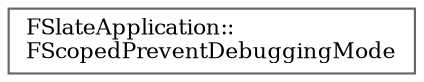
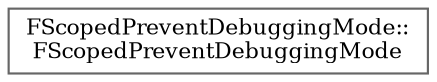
(212, 41) -> (218, 41)
